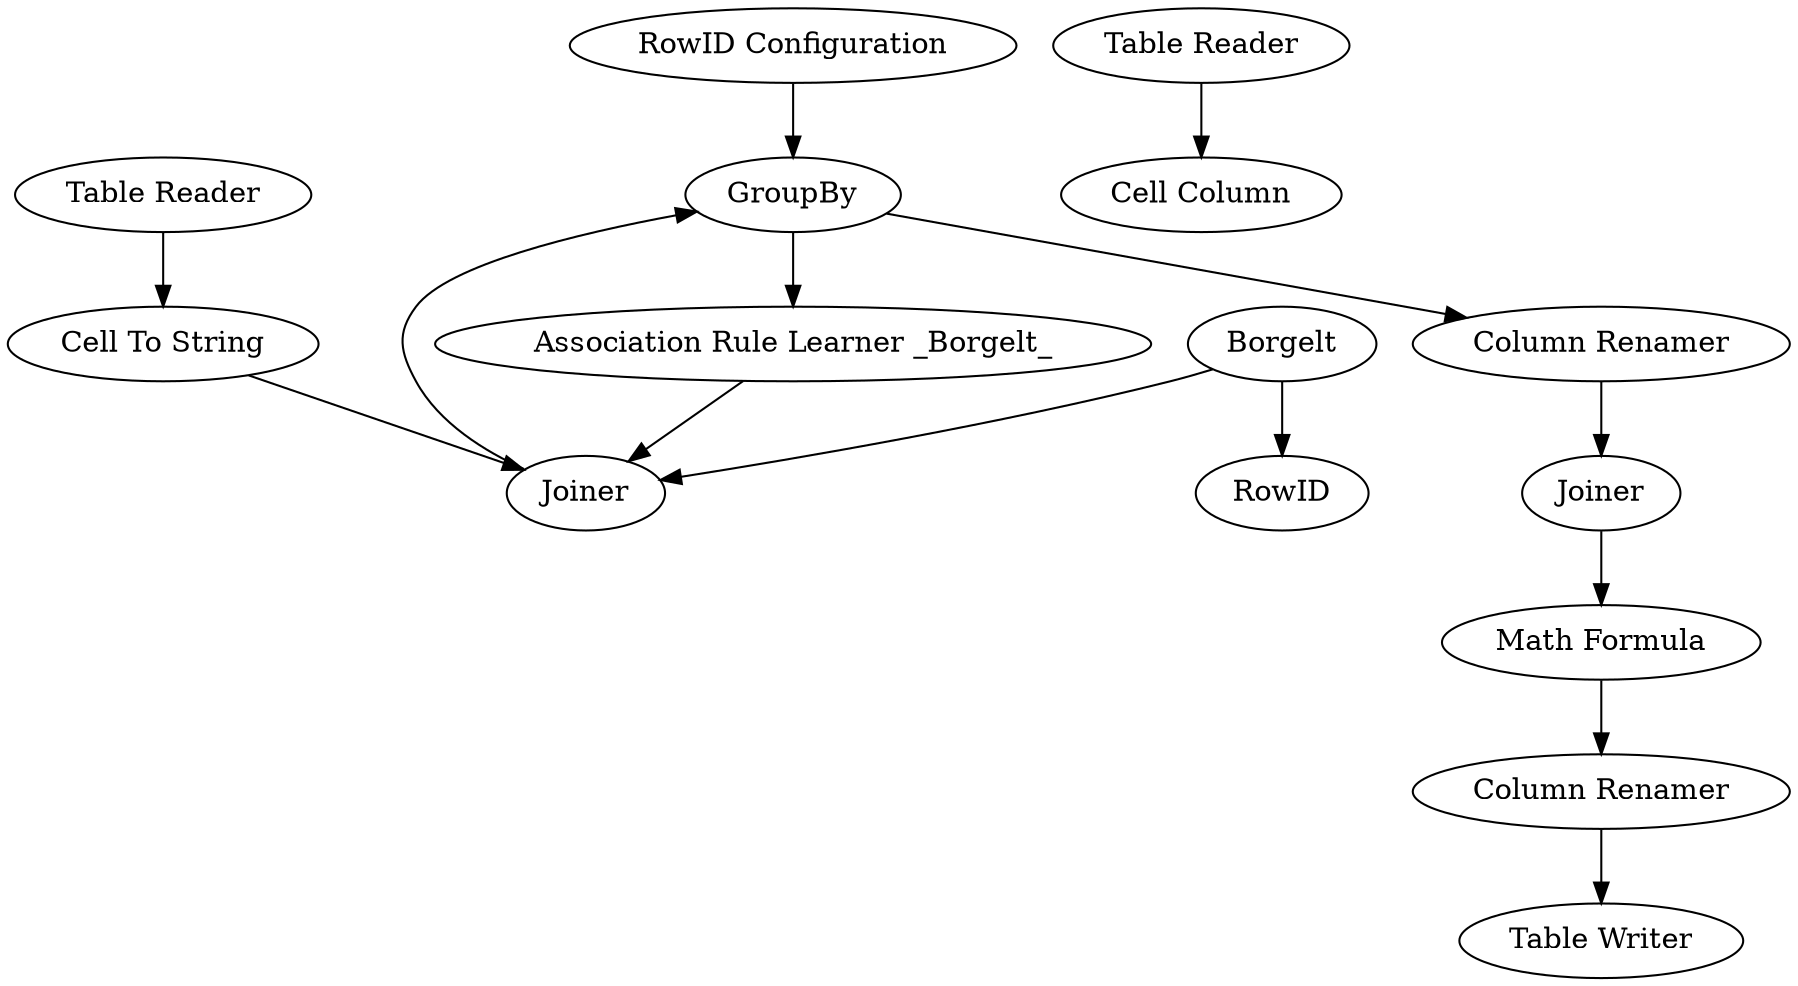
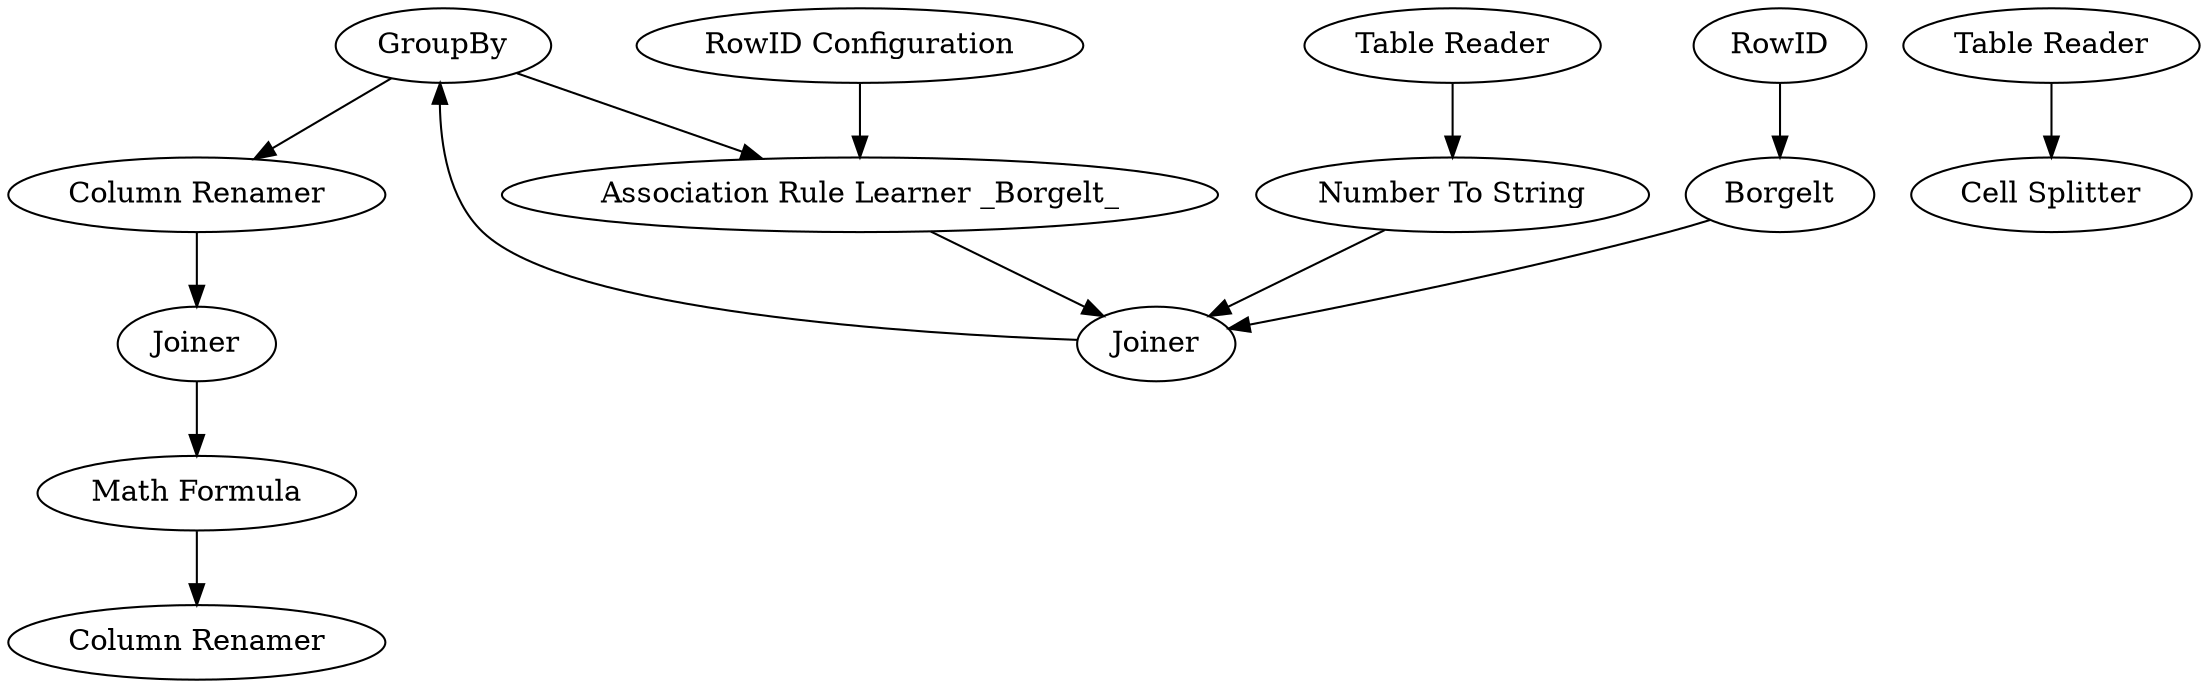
(793, 110) -> (860, 110)
(1201, 195) -> (2051, 195)
(163, 344) -> (1453, 195)
(1282, 408) -> (1780, 110)
(1601, 941) -> none
